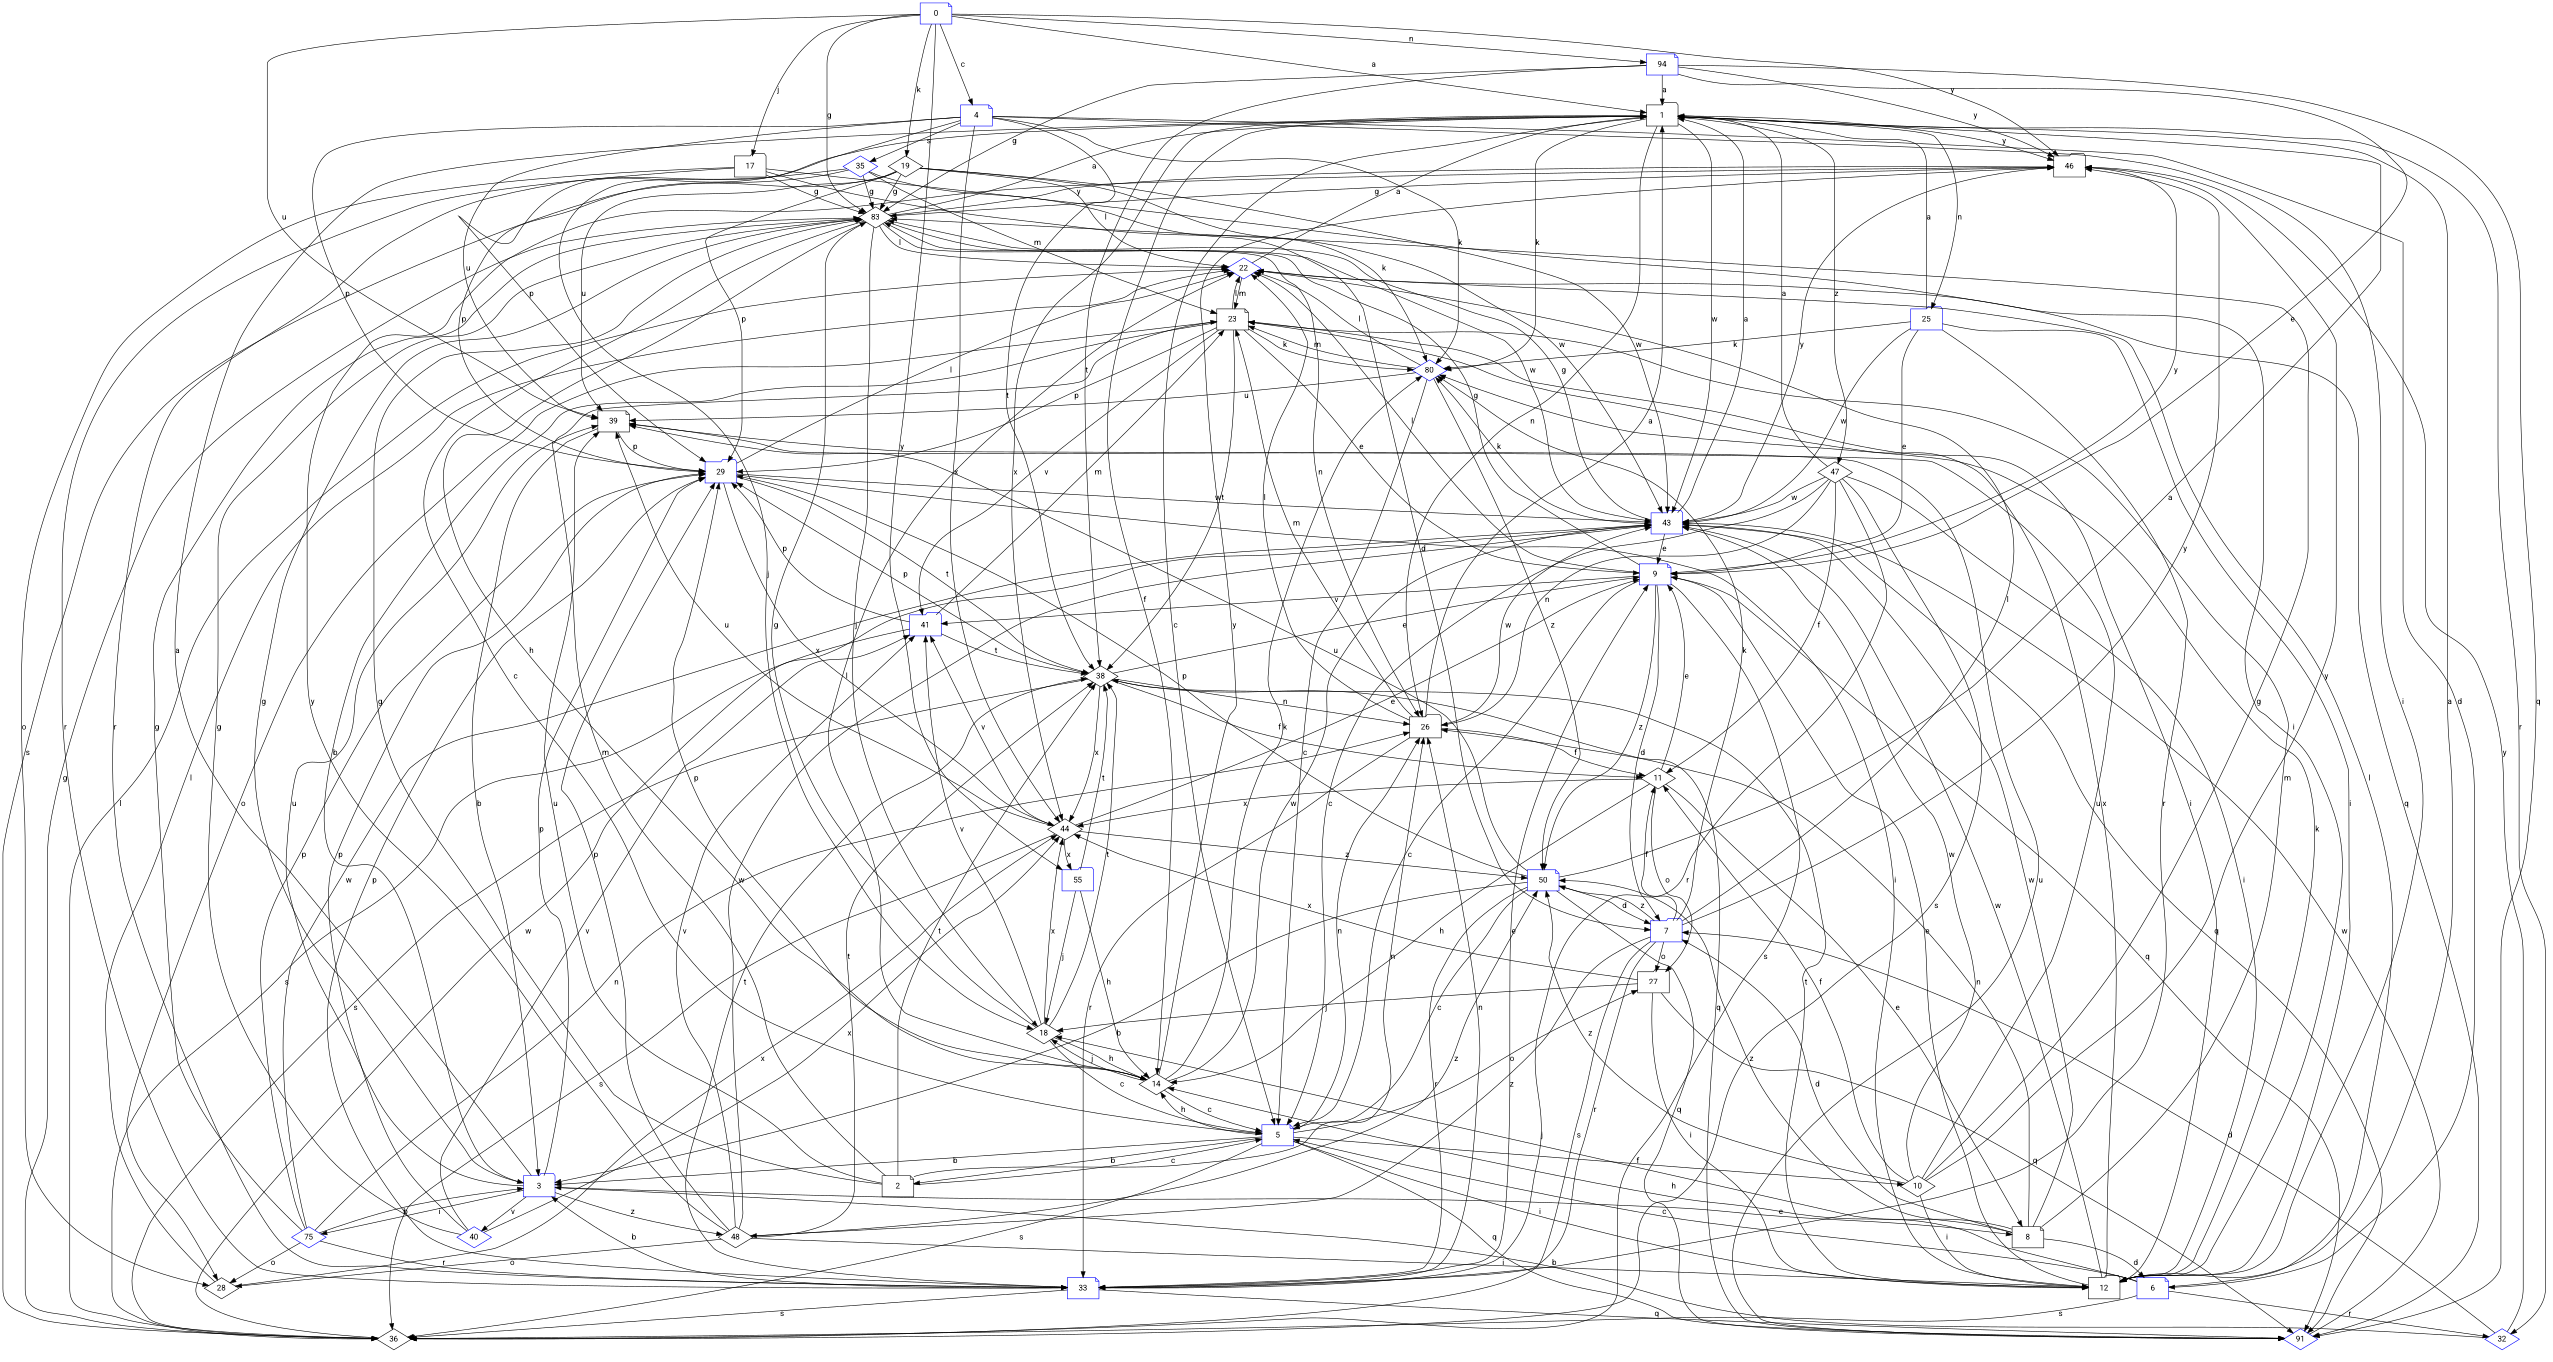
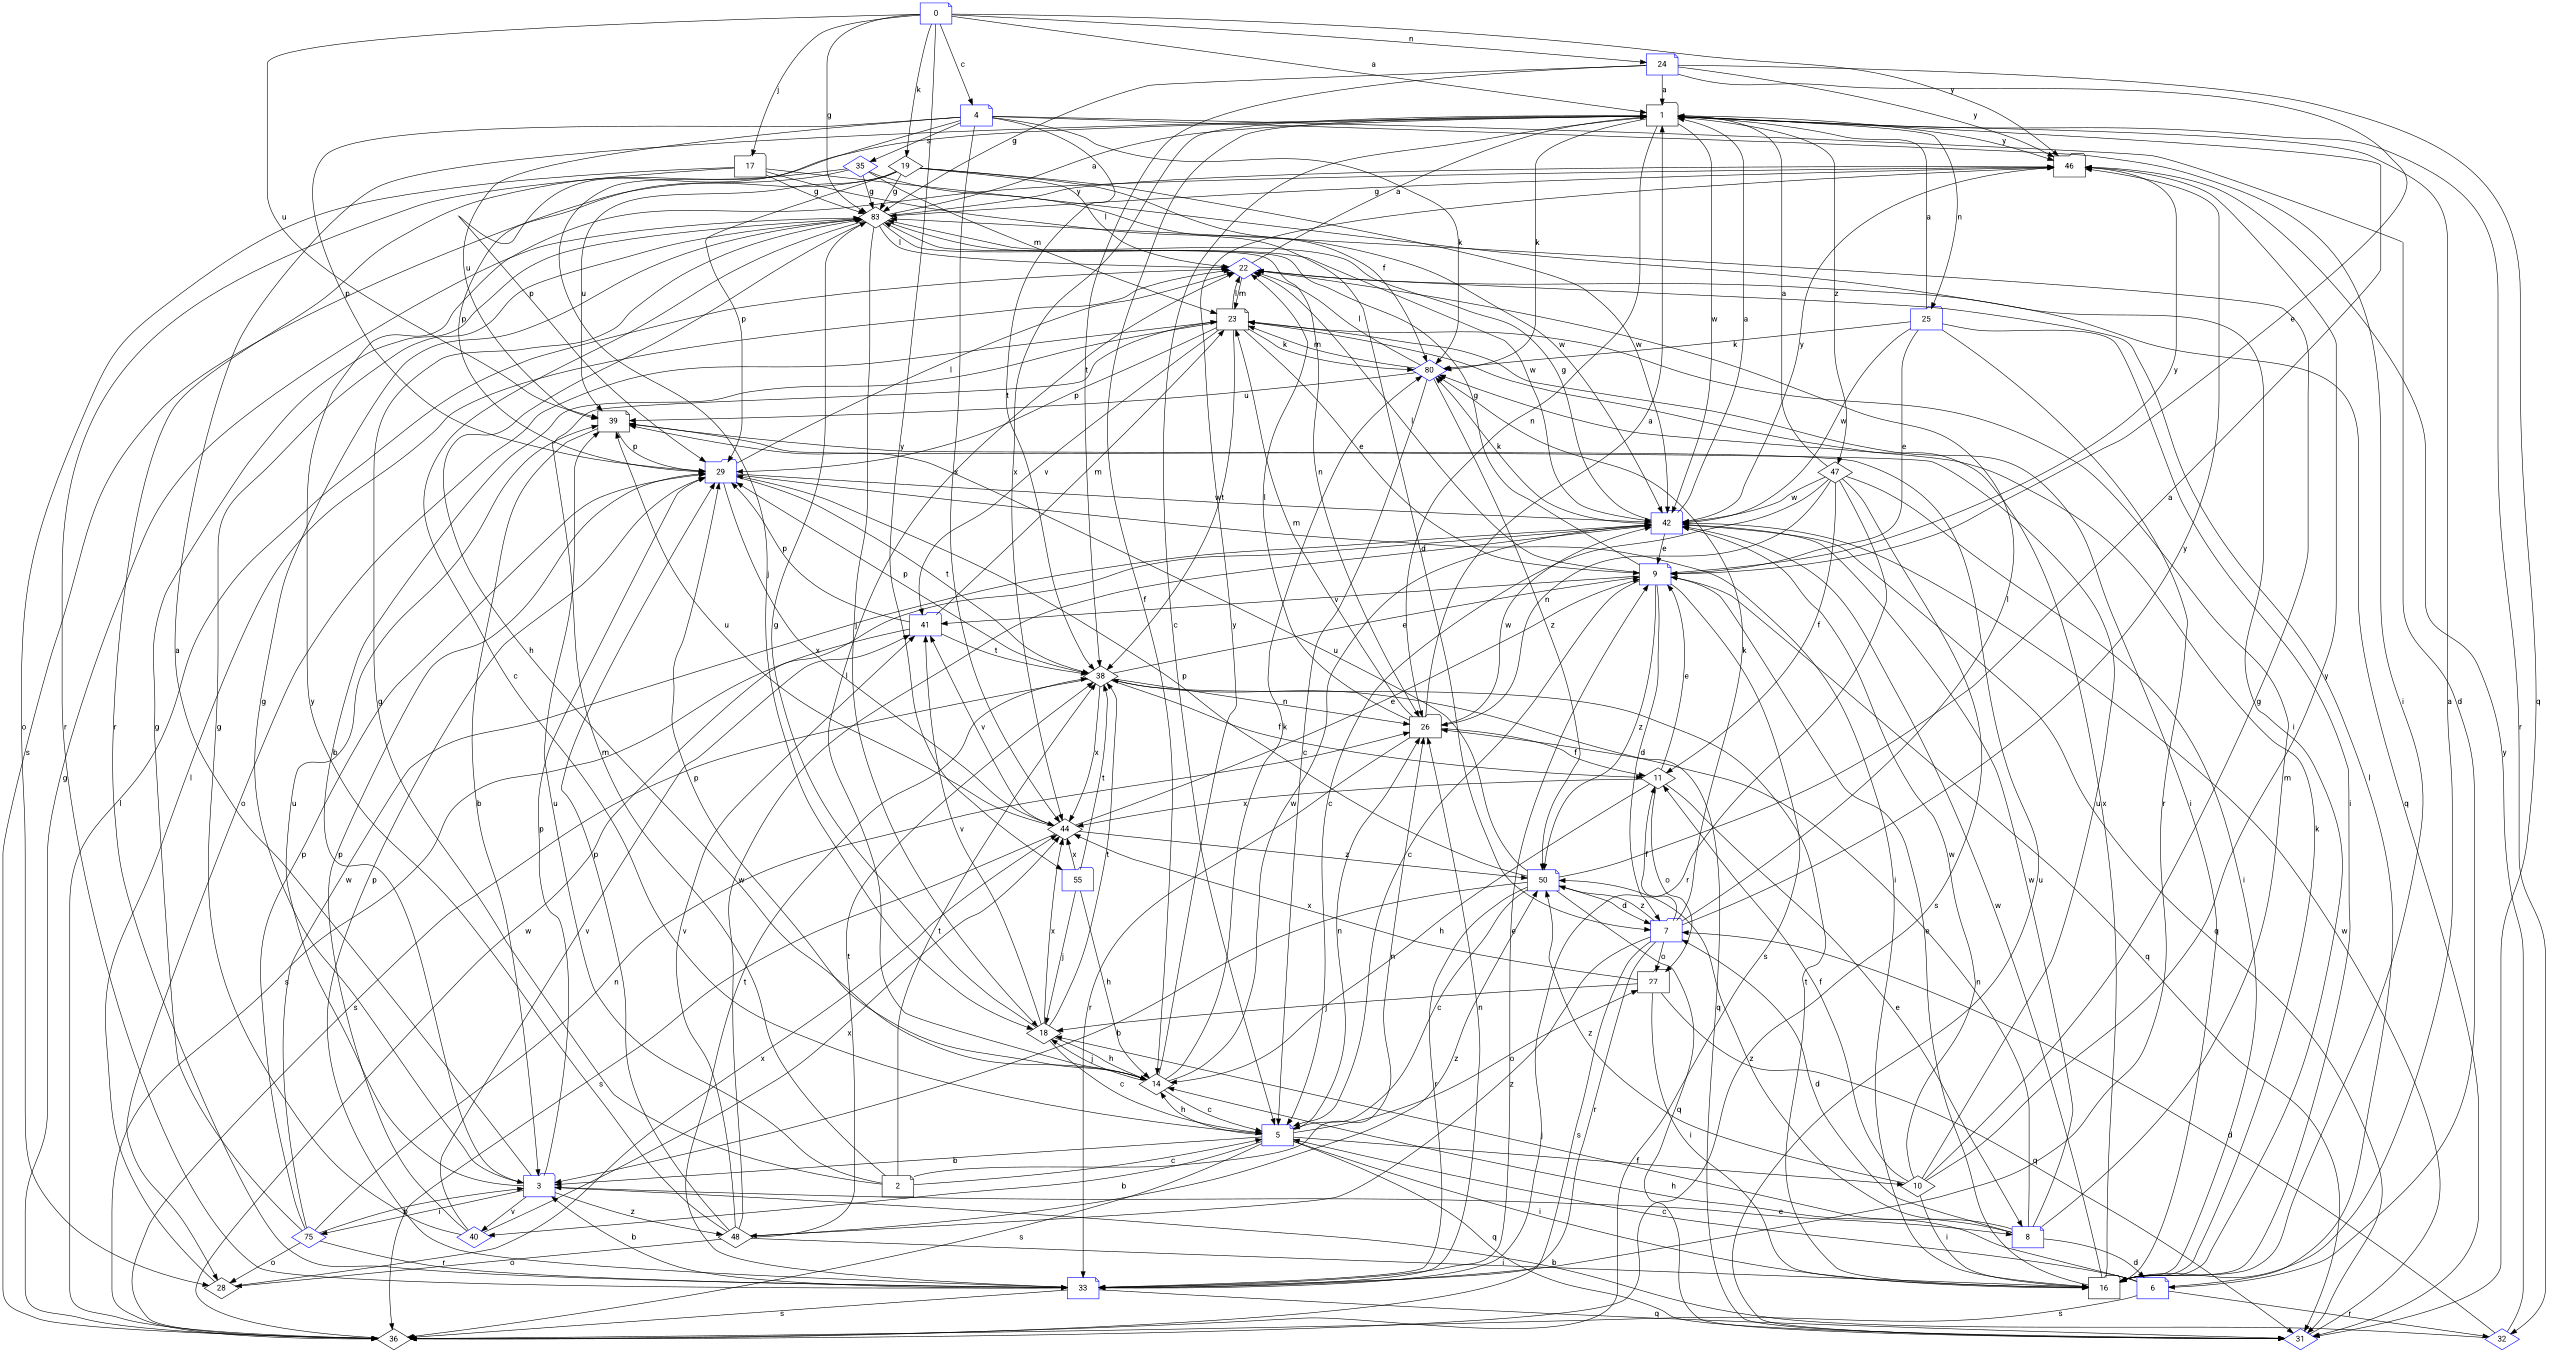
(1662, 64) -> (1662, 64)
(1384, 268) -> (1384, 268)
(1667, 523) -> (1667, 523)
(1065, 852) -> (1072, 857)
(1091, 1160) -> (880, 1201)
(2028, 1237) -> (2028, 1237)
(2104, 1288) -> (2104, 1288)
(2300, 1339) -> (2300, 1339)
